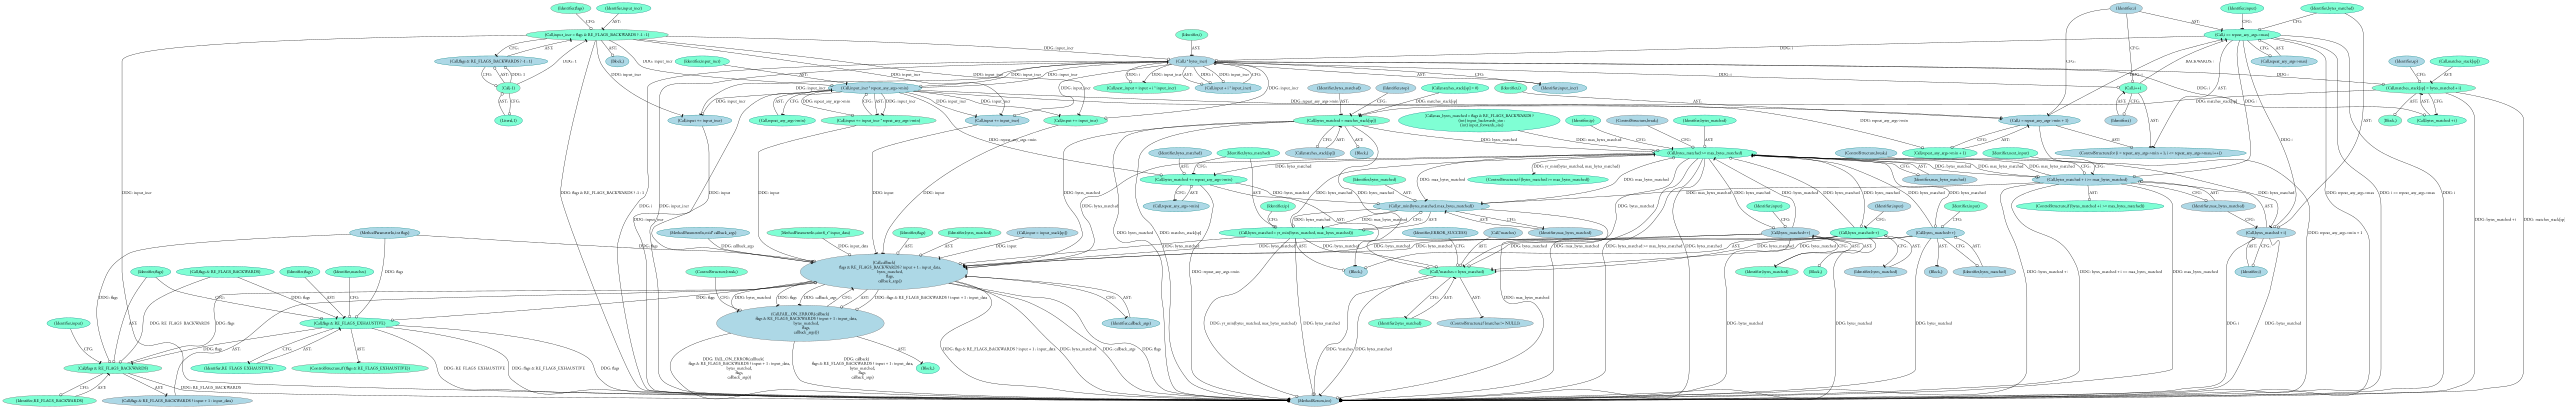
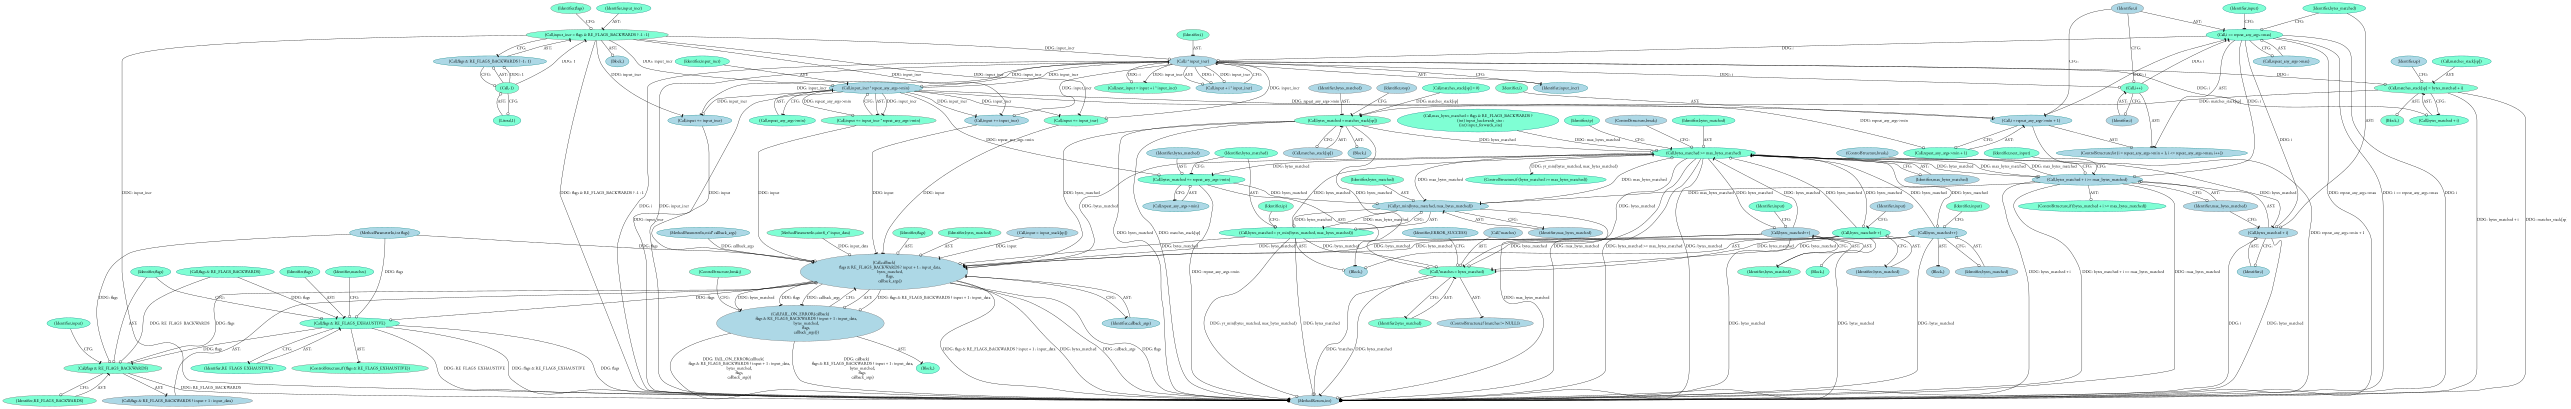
(1192, 61) -> (1193, 61)
(2200, 61) -> (2198, 61)
